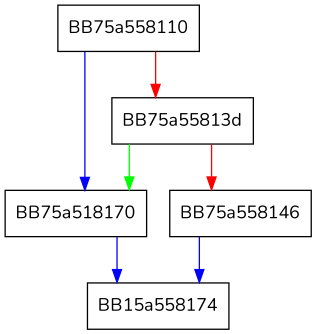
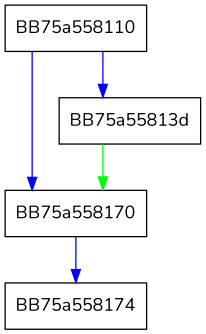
(156, 68) -> (103, 68)
(76, 213) -> (76, 213)
(241, 213) -> none
(158, 306) -> (76, 306)
